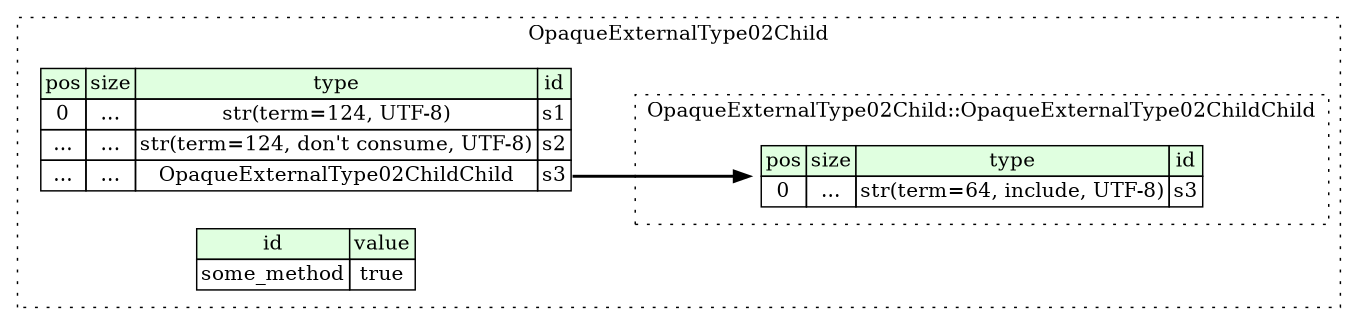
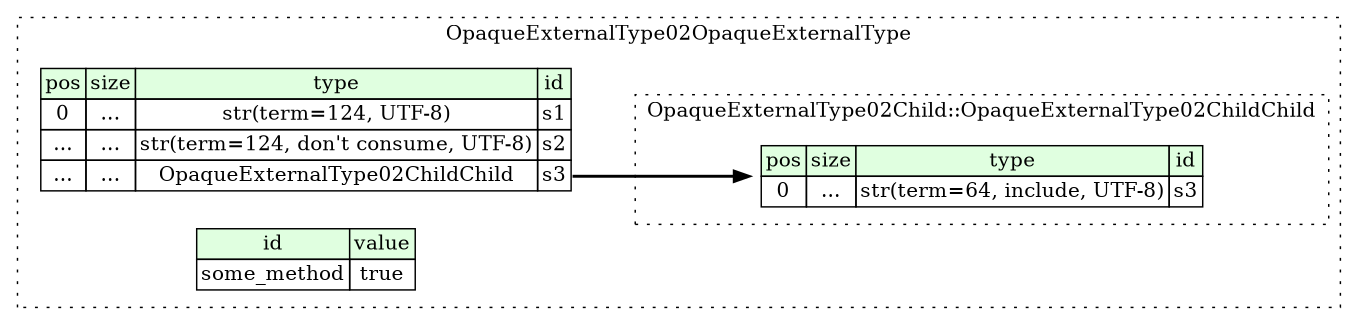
(679, 34) -> (679, 34)
